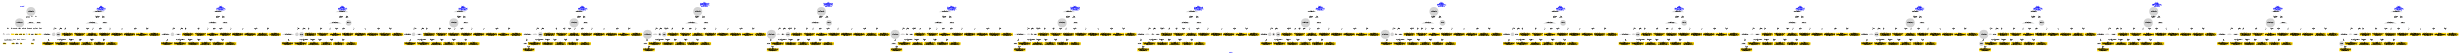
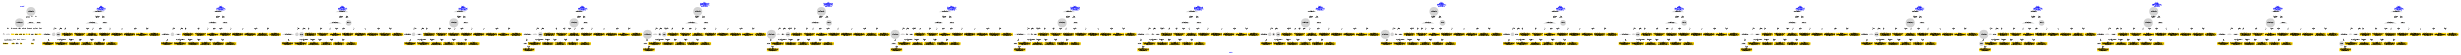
(27, 34) -> (27, 34)
(5, 44) -> (6, 44)
